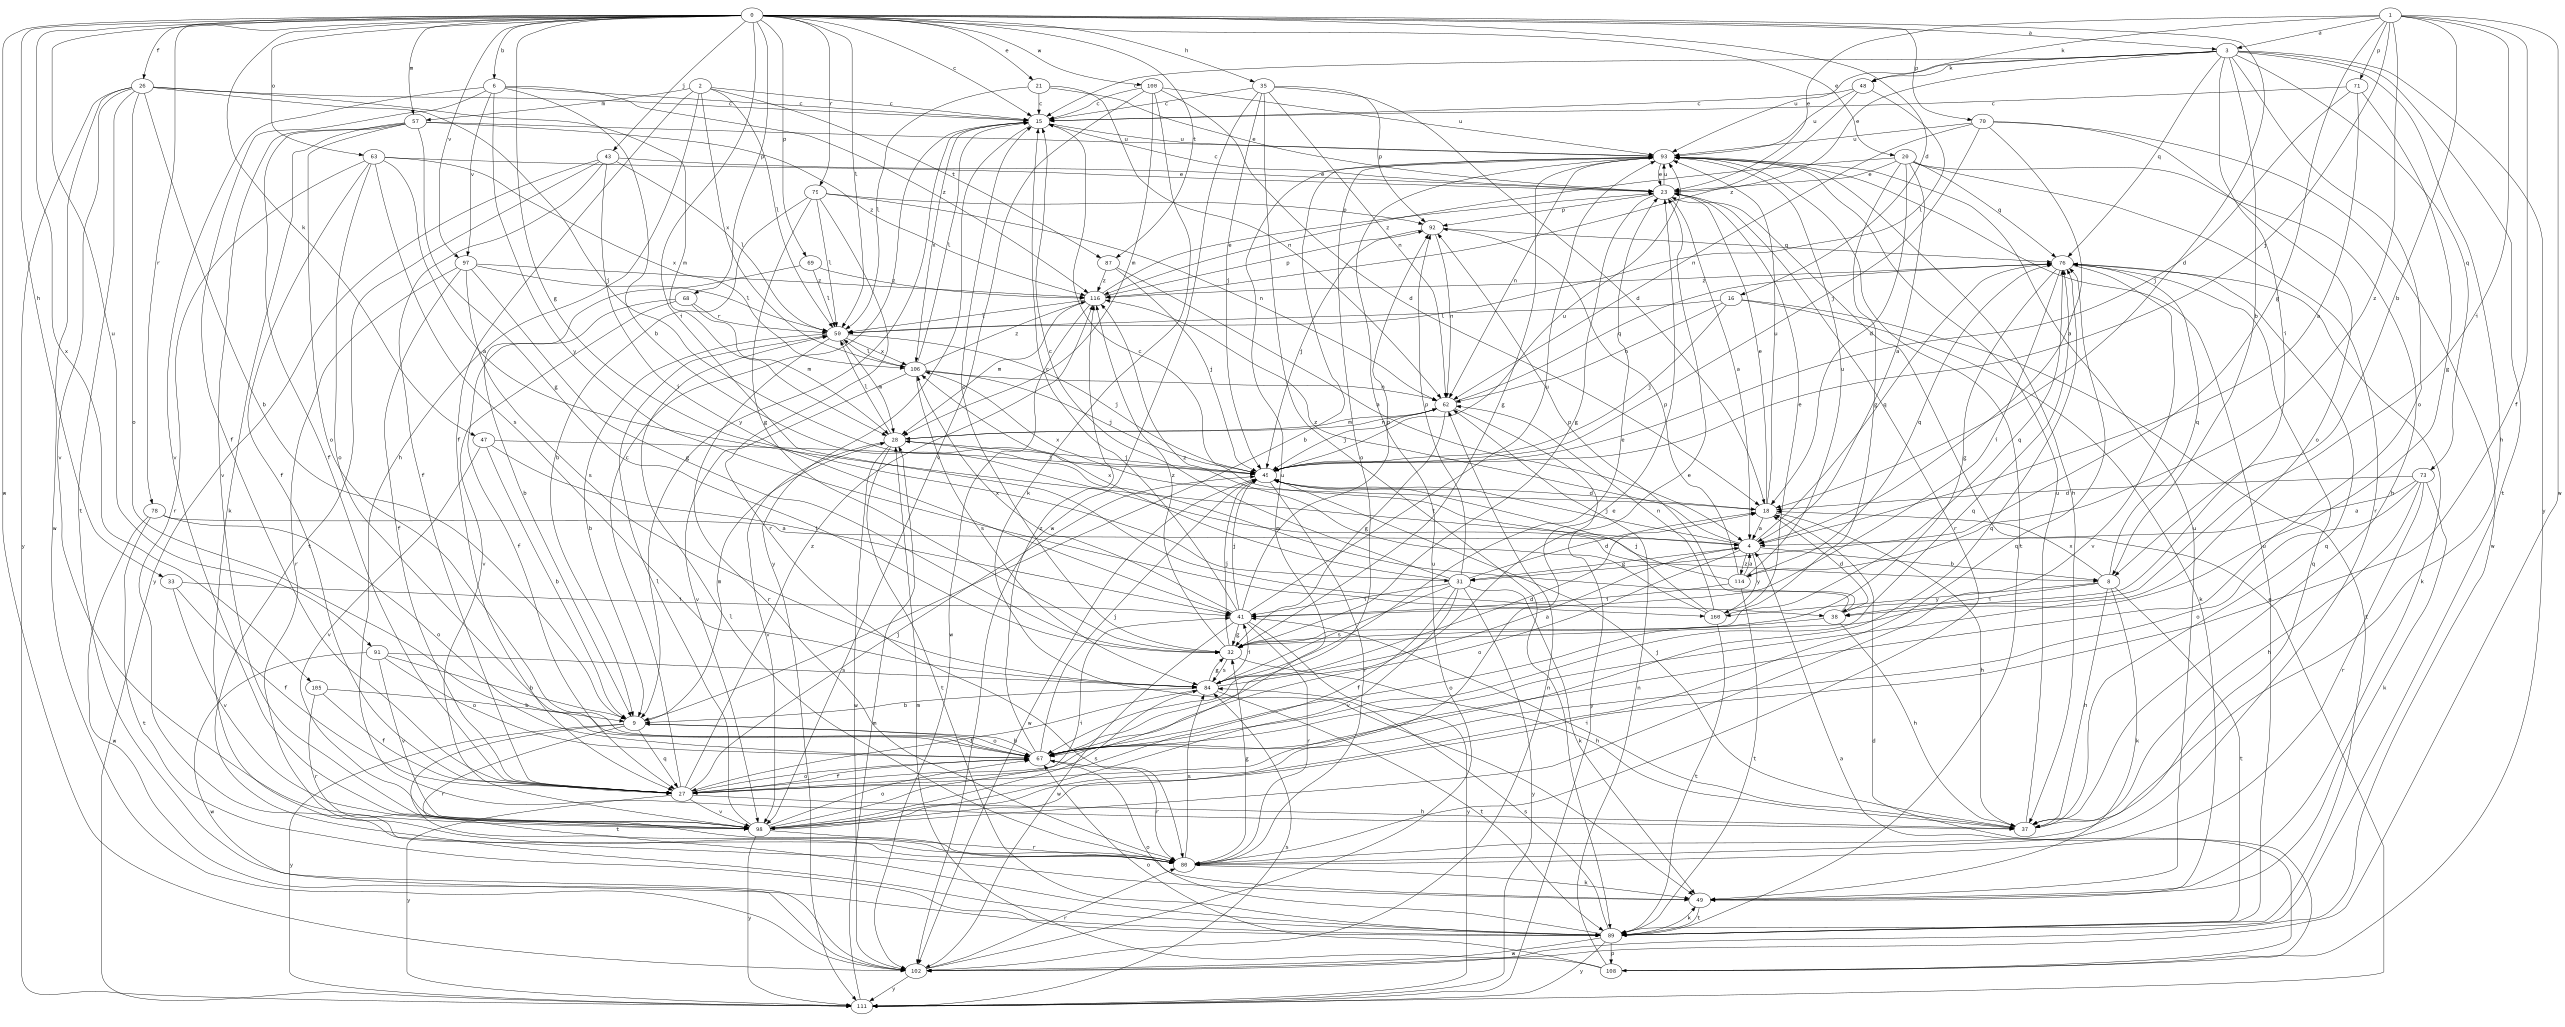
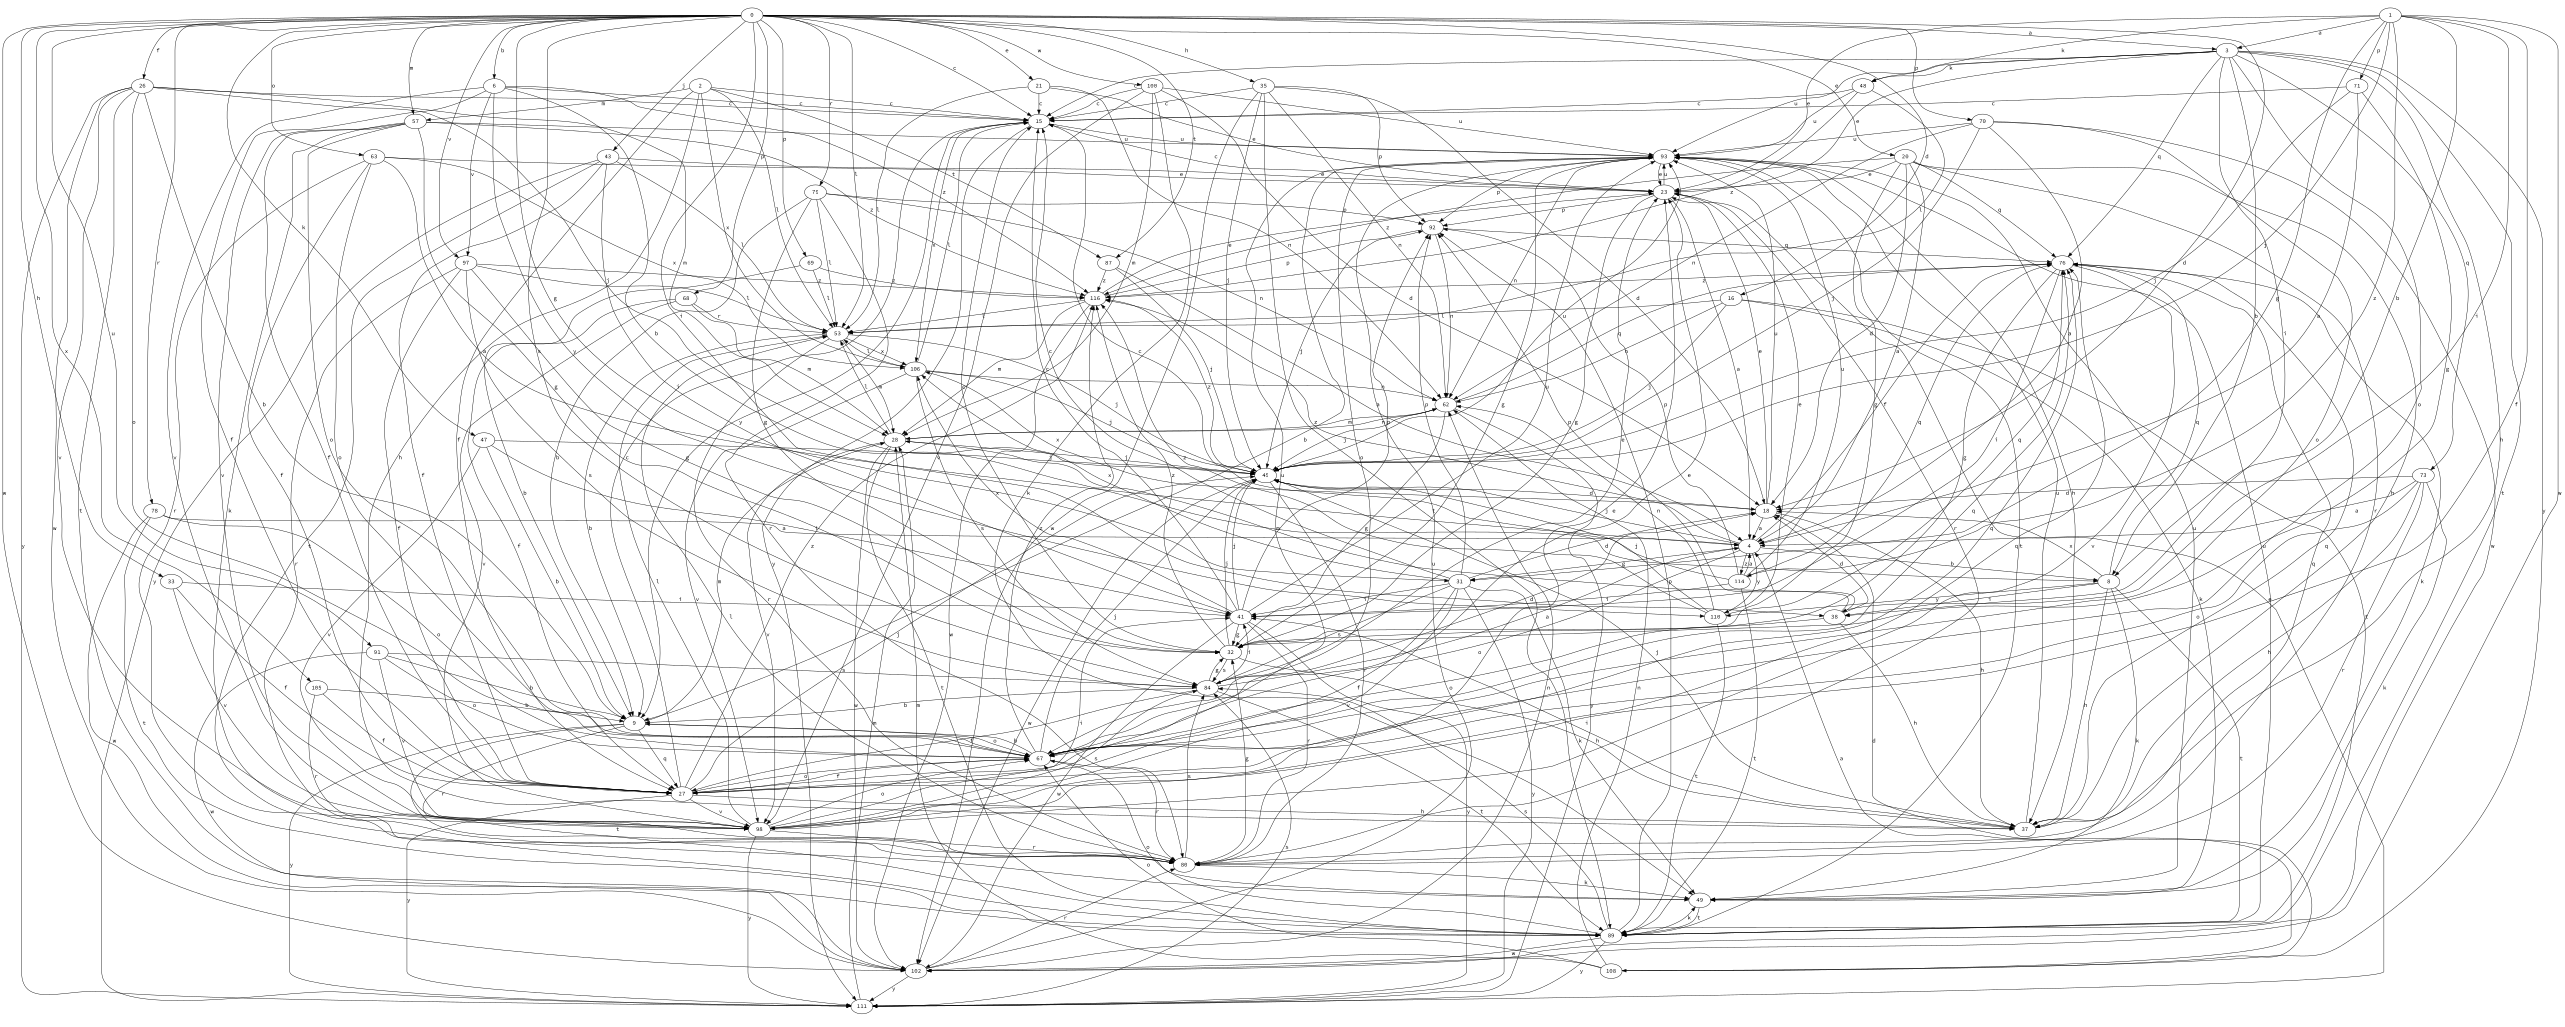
none -> (1531, 171)
(1002, 332) -> (1203, 378)
(837, 334) -> (837, 334)
(1885, 405) -> (1885, 405)
(675, 593) -> (606, 457)
(1715, 617) -> (1715, 617)
(1611, 953) -> (1661, 549)
